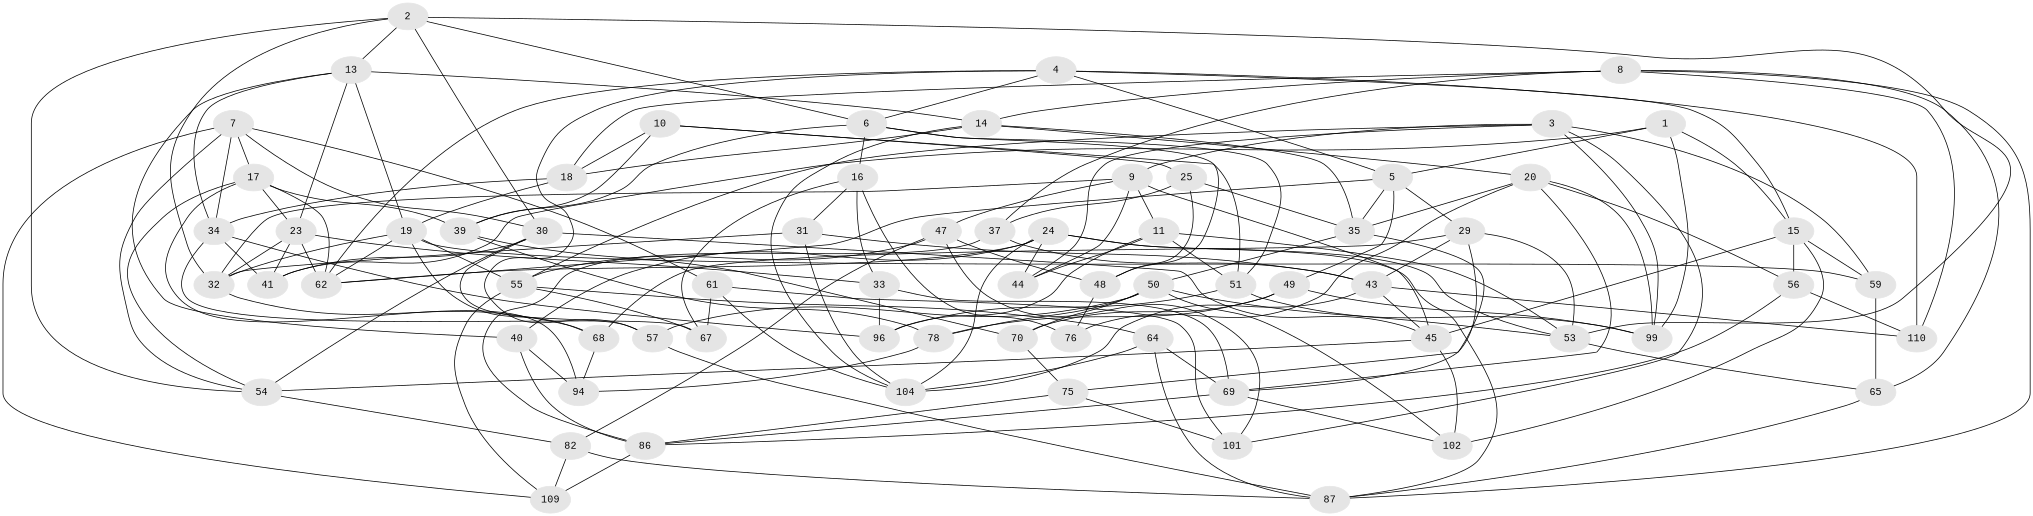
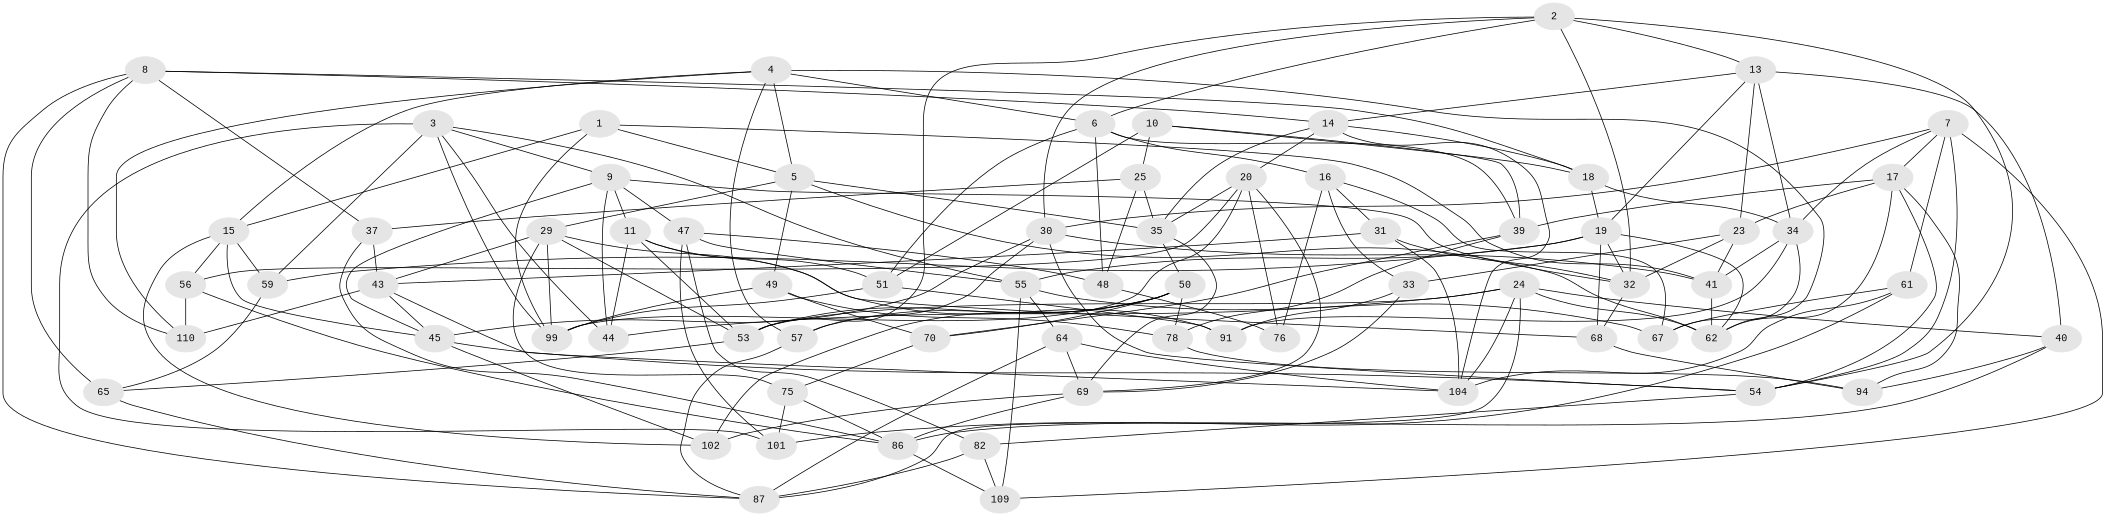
(309, 258) -> (1712, 312)
none -> (549, 285)
(879, 339) -> (1226, 339)
